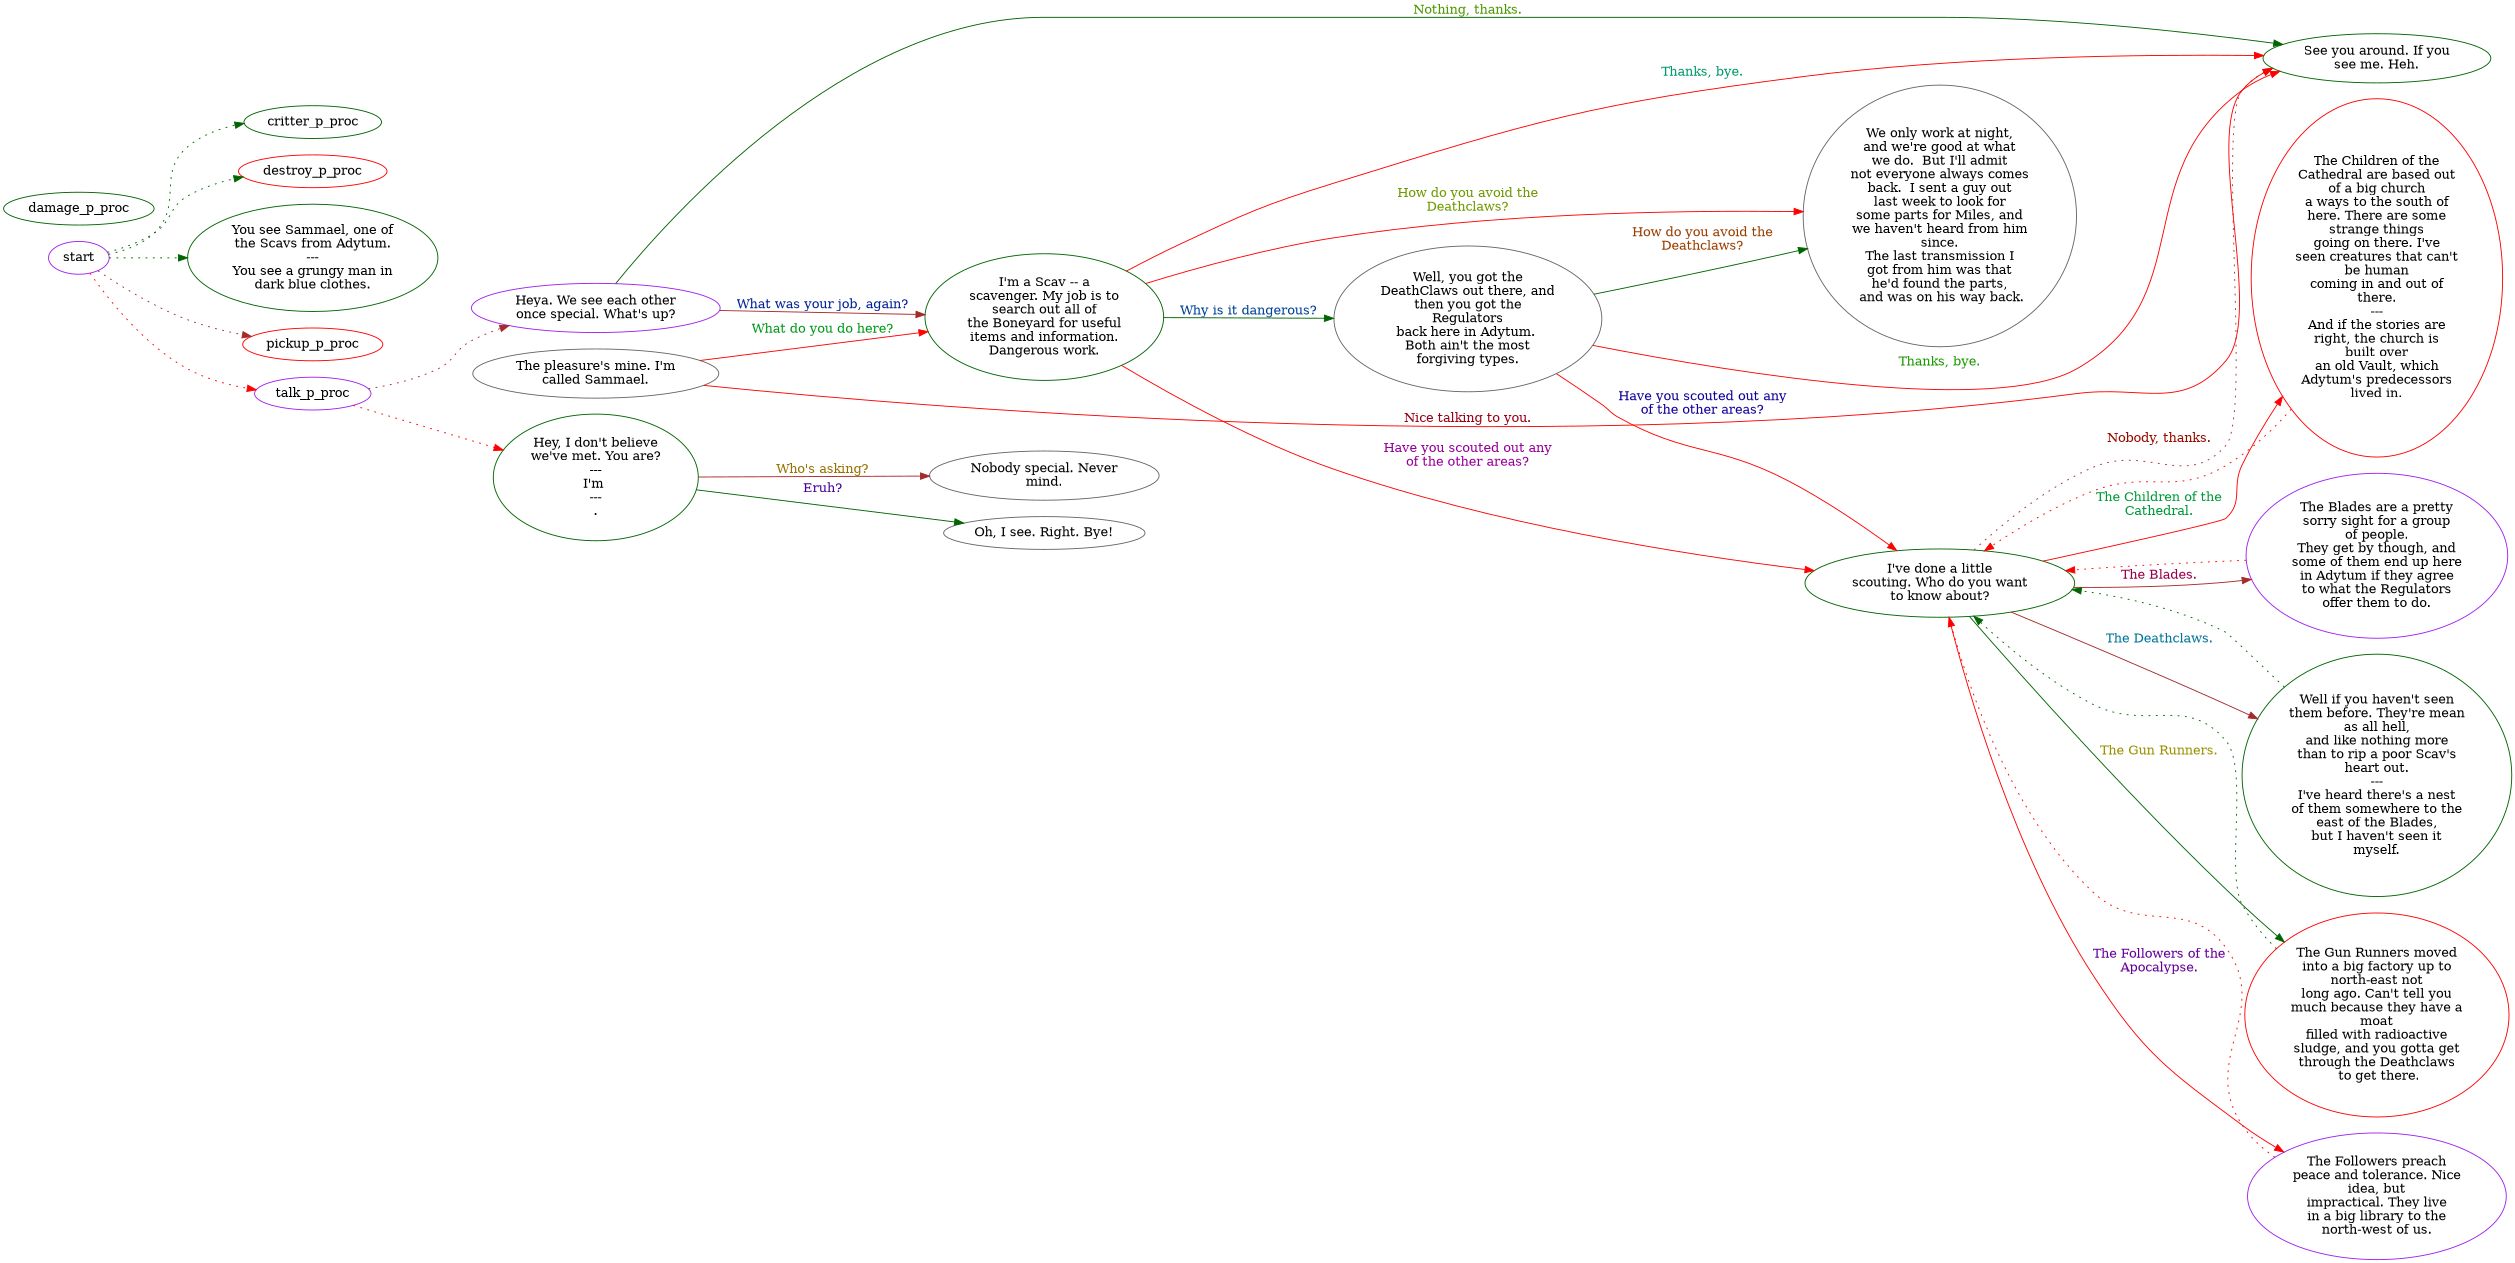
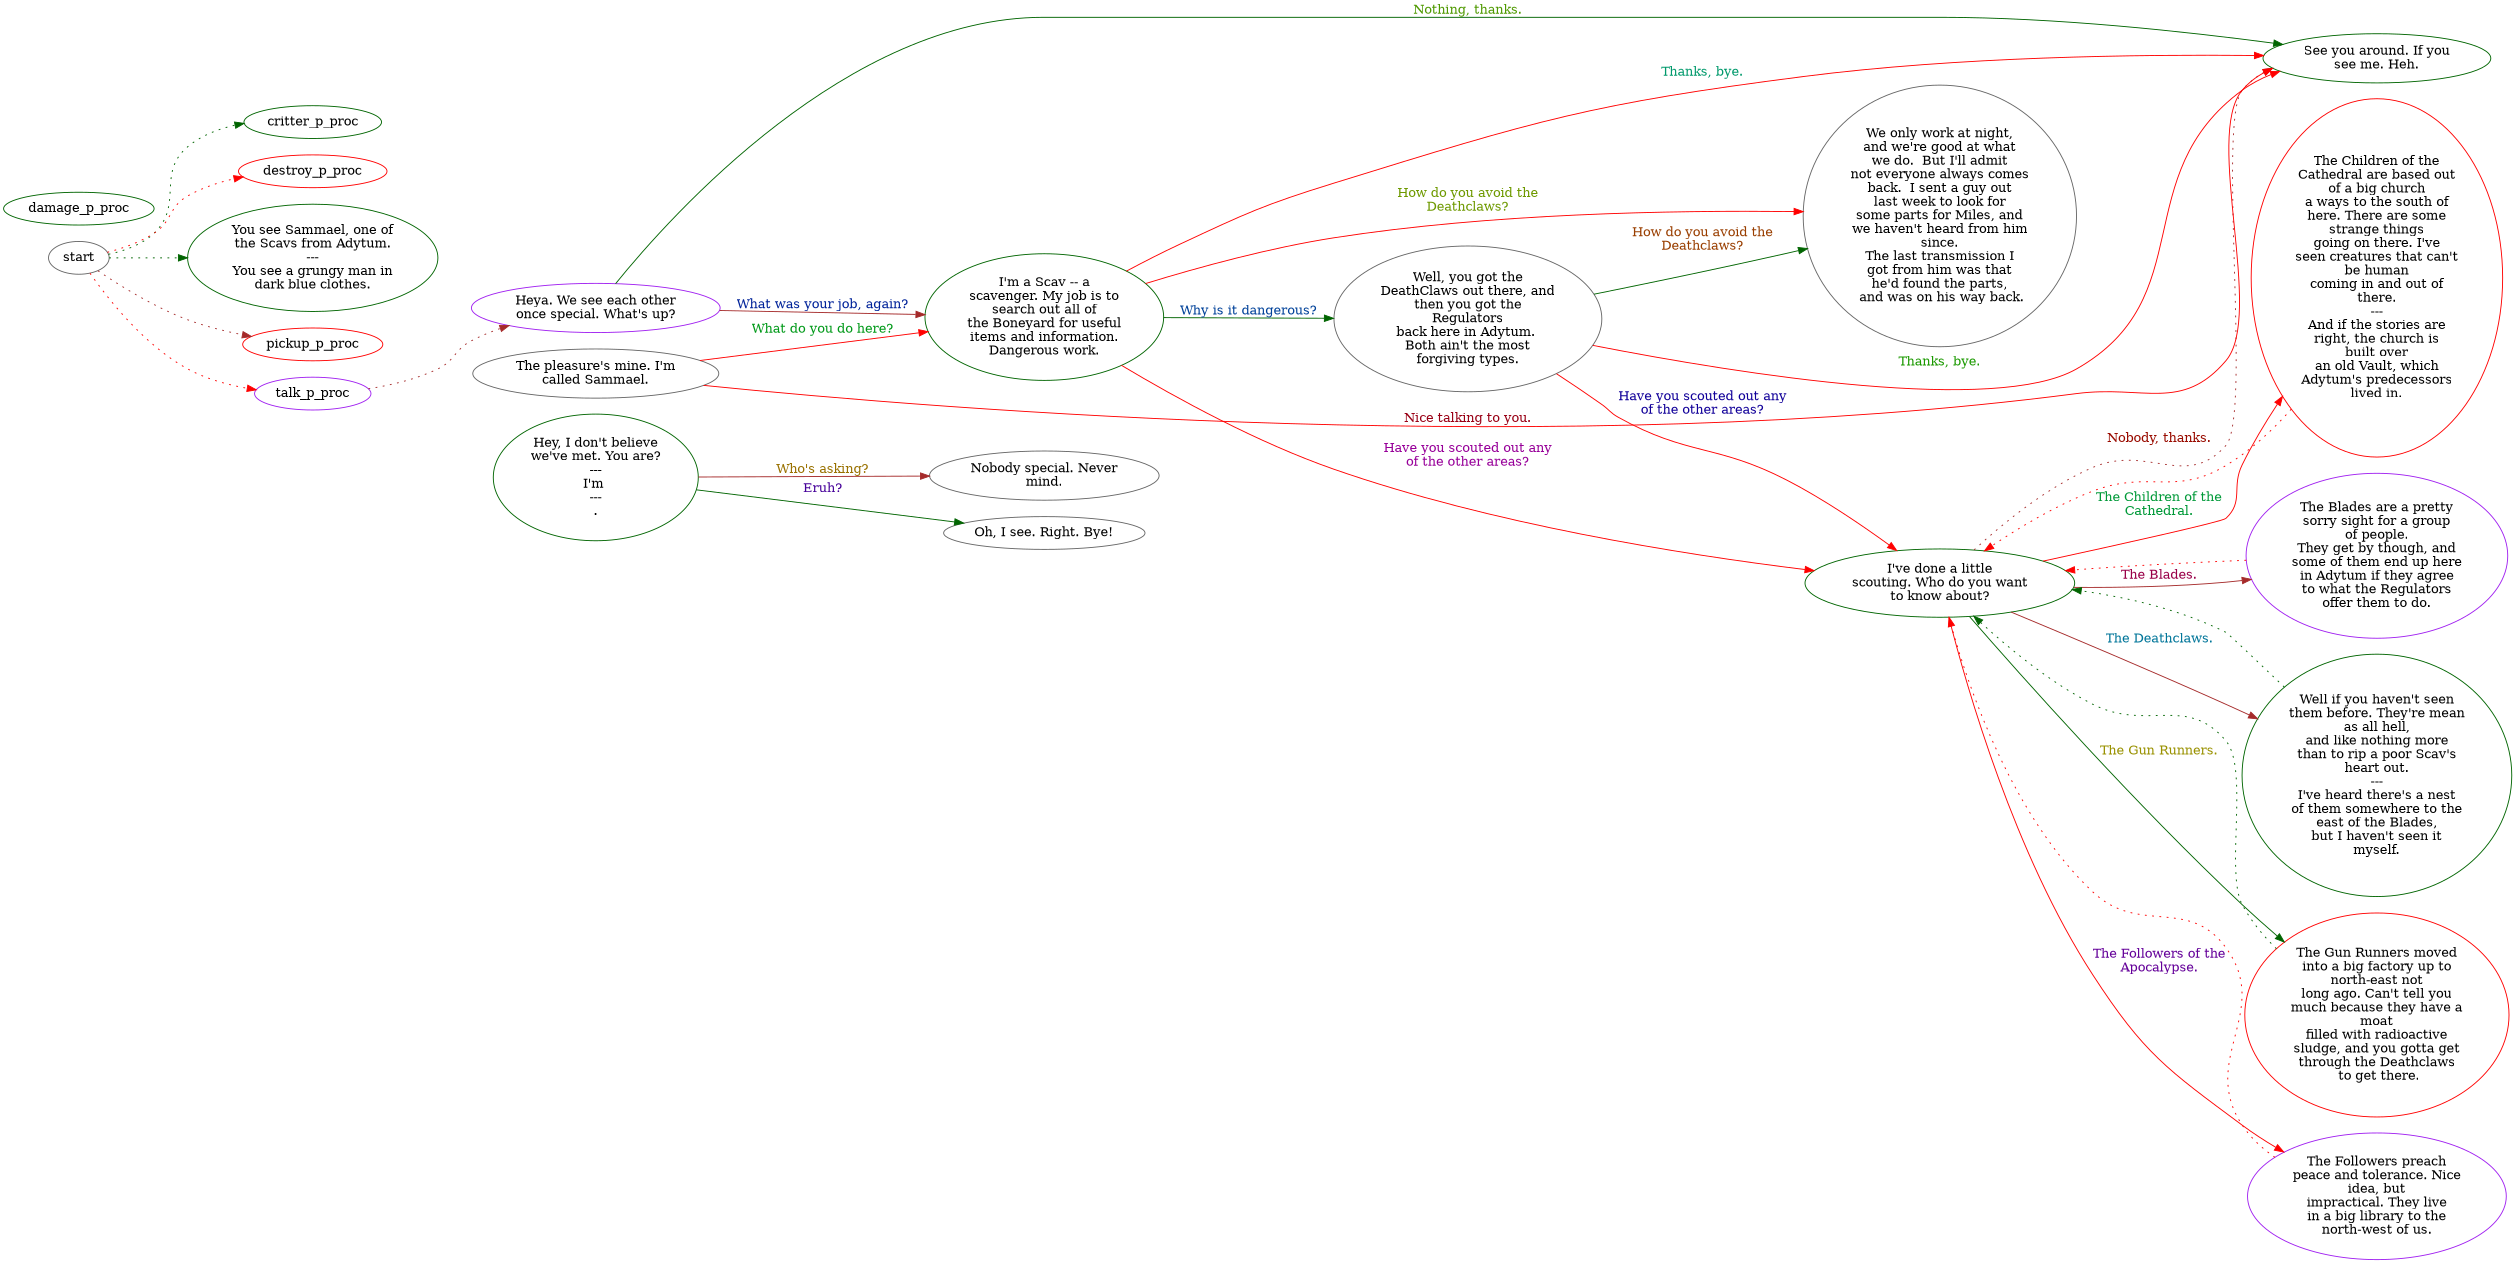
(174, 208) -> (174, 208)
(79, 258) -> (79, 258)
(424, 426) -> none
